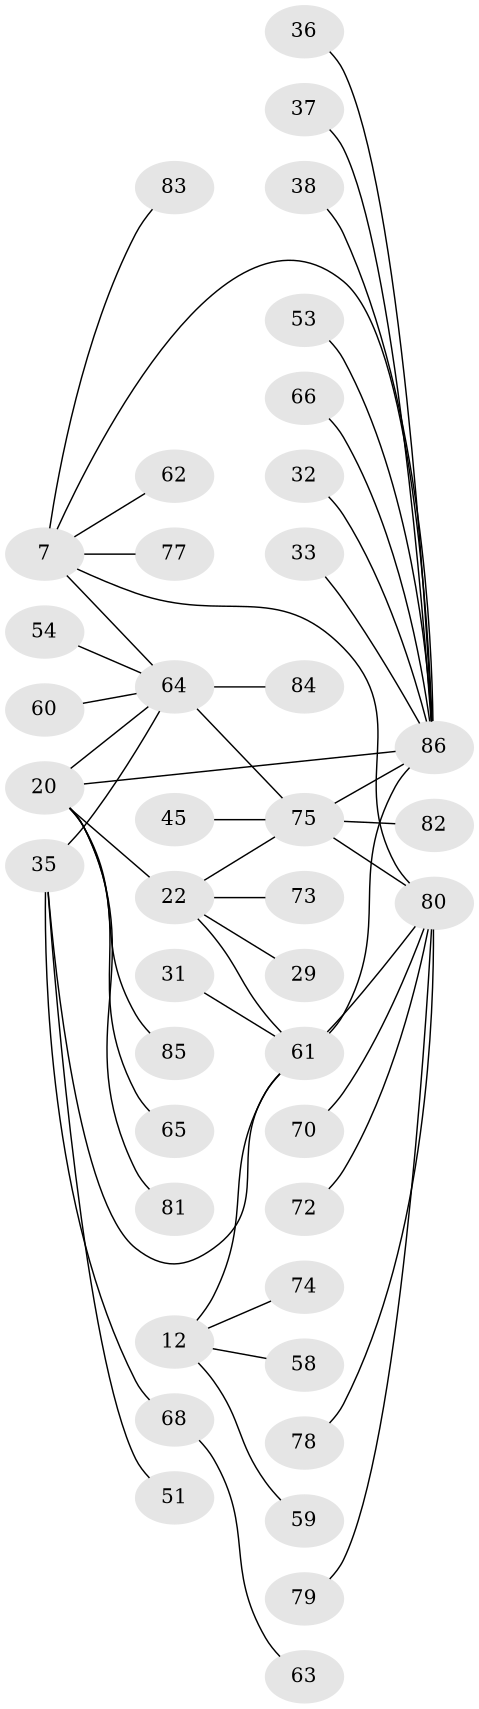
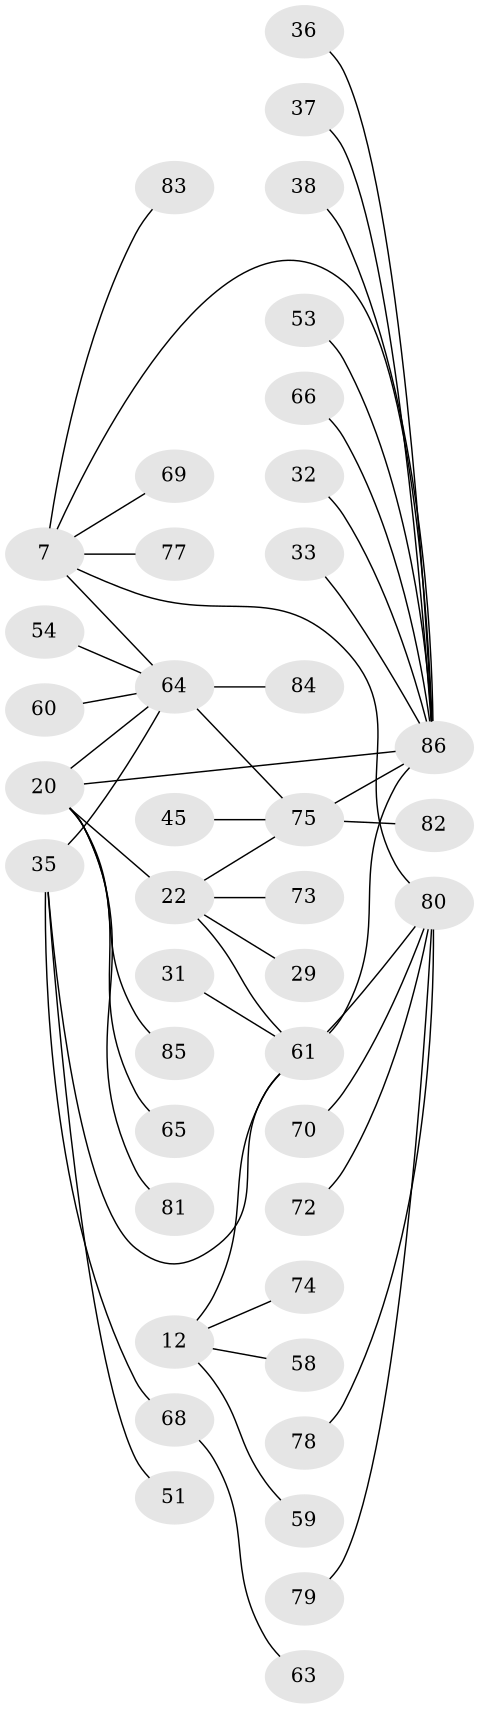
(175, 476) -> (175, 476)
(362, 857) -> none
